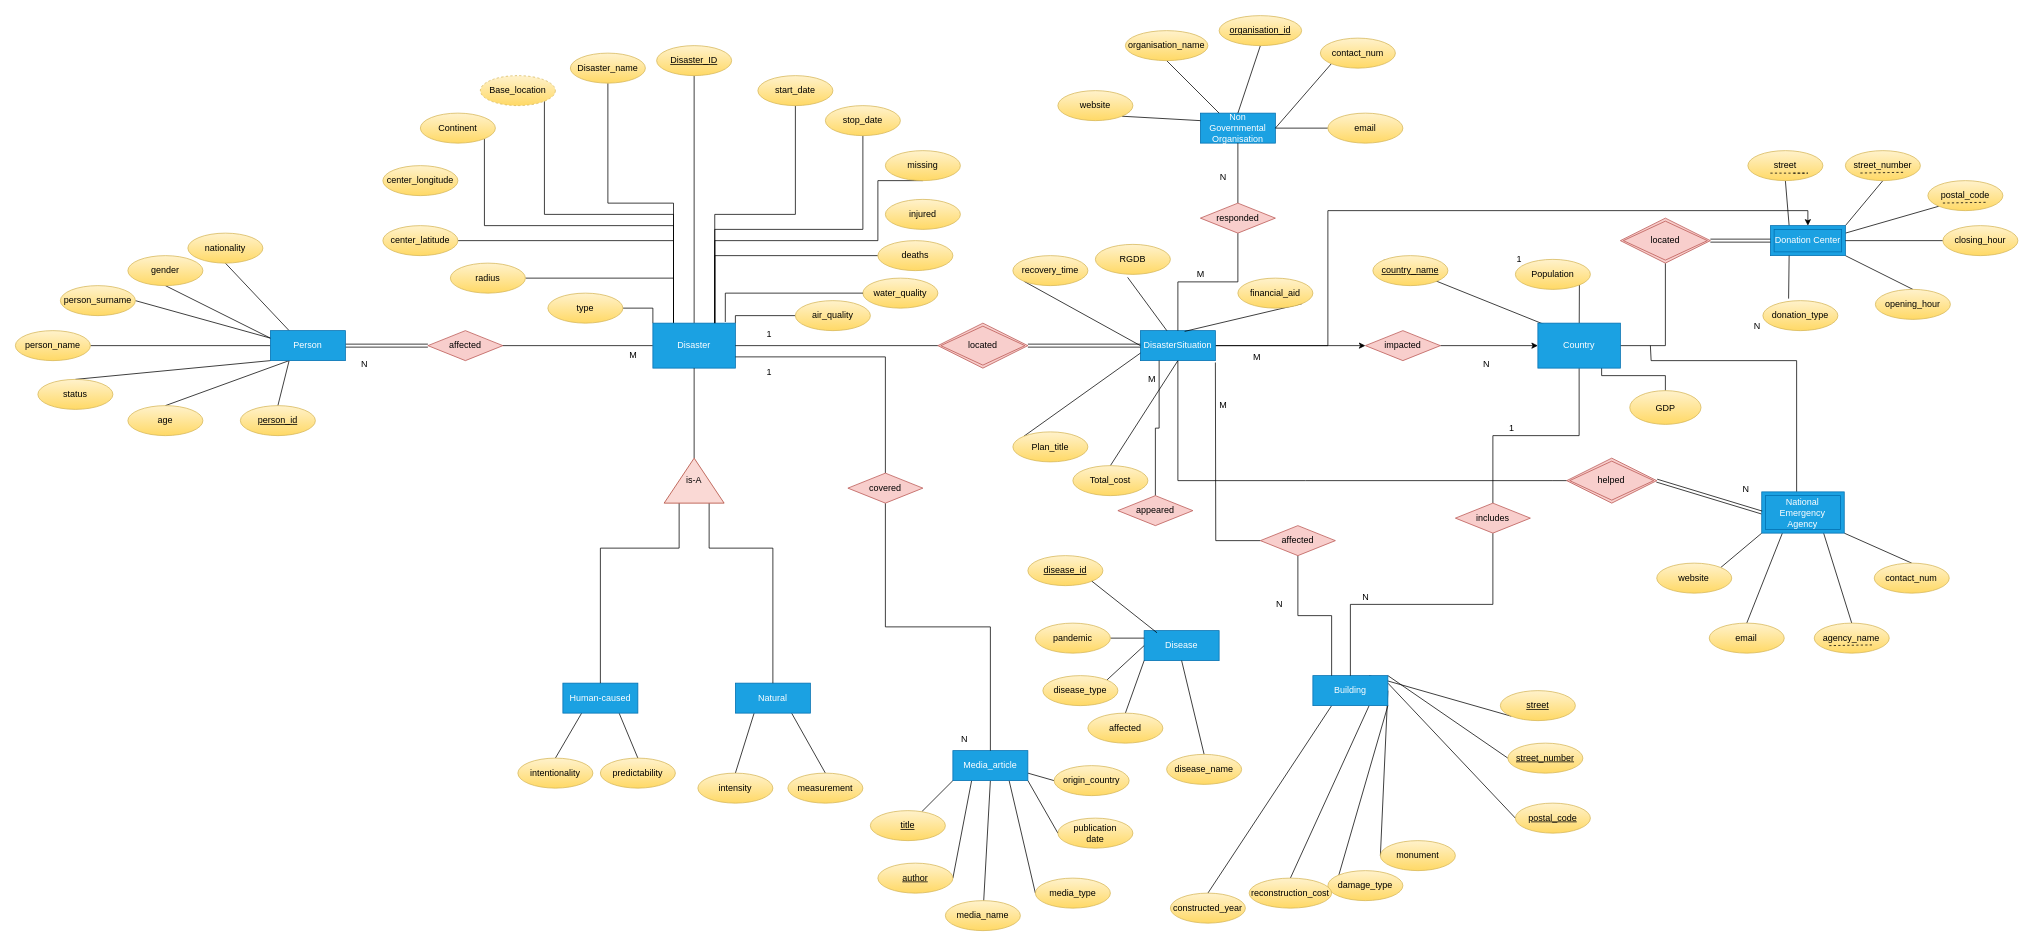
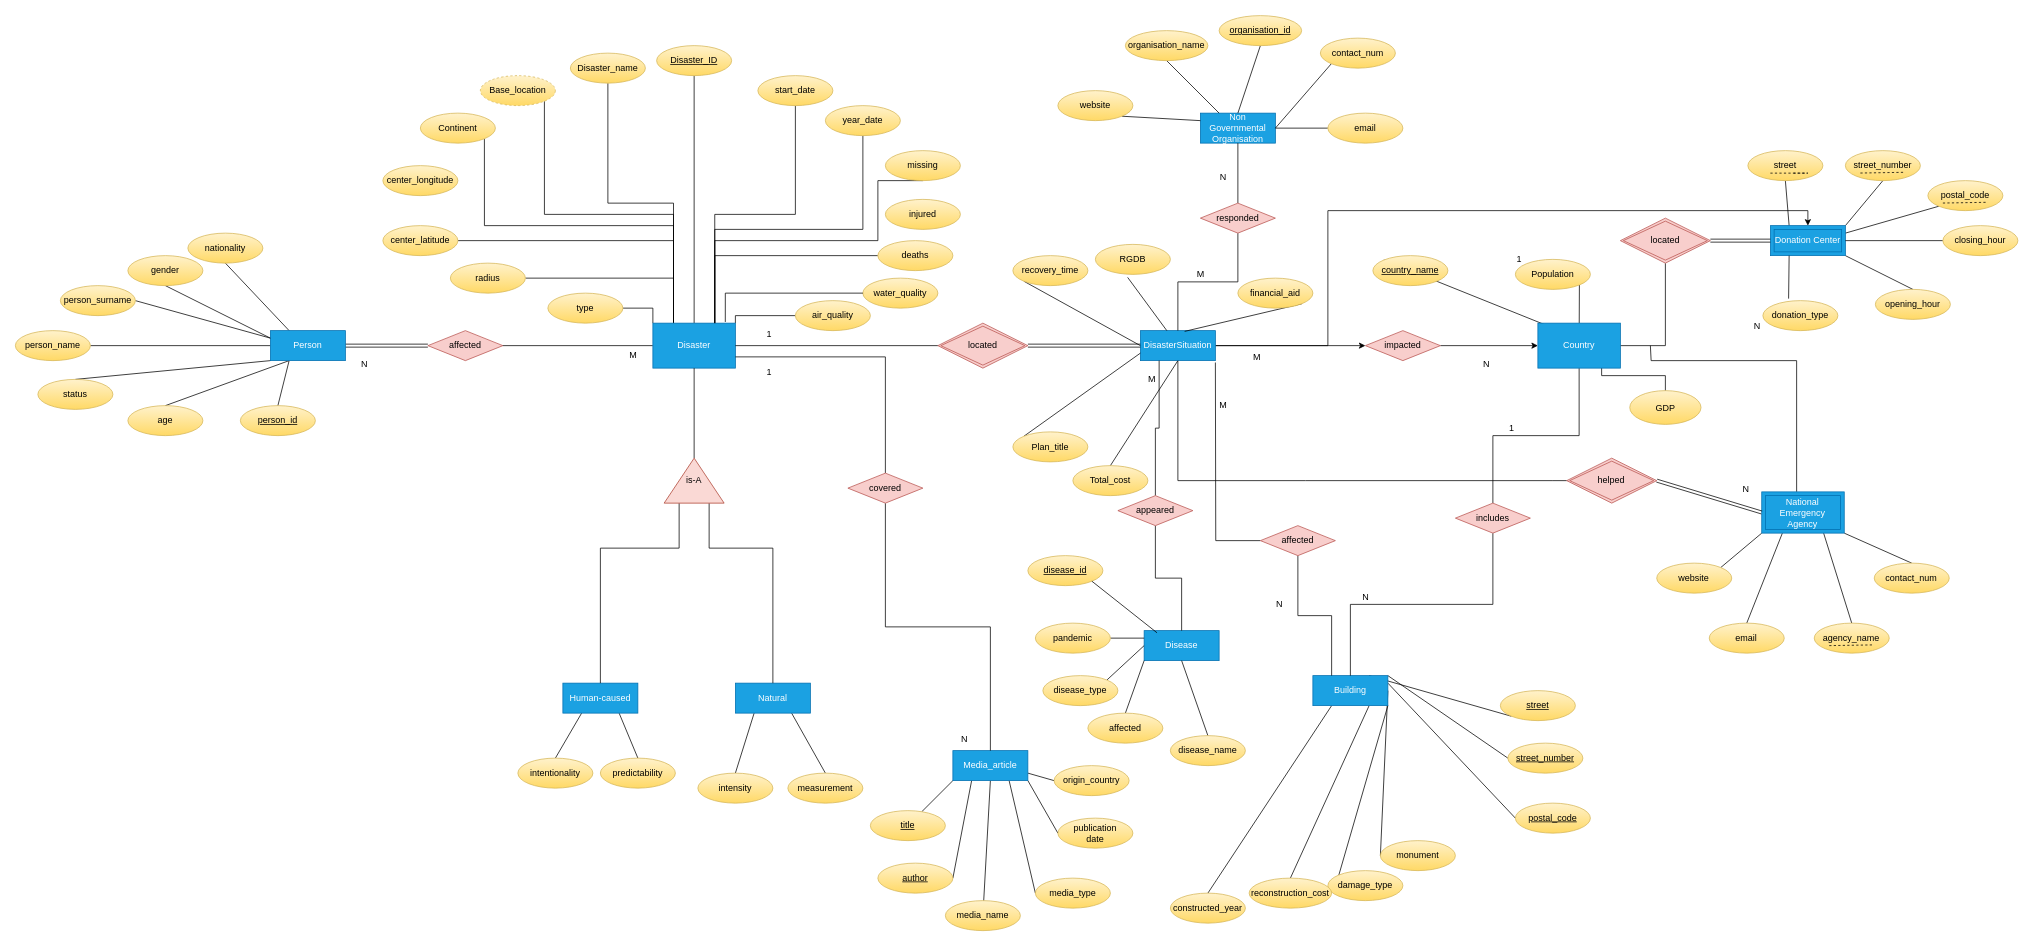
(863, 120) -> (863, 120)
none -> (1169, 578)
(1204, 769) -> (1208, 750)
